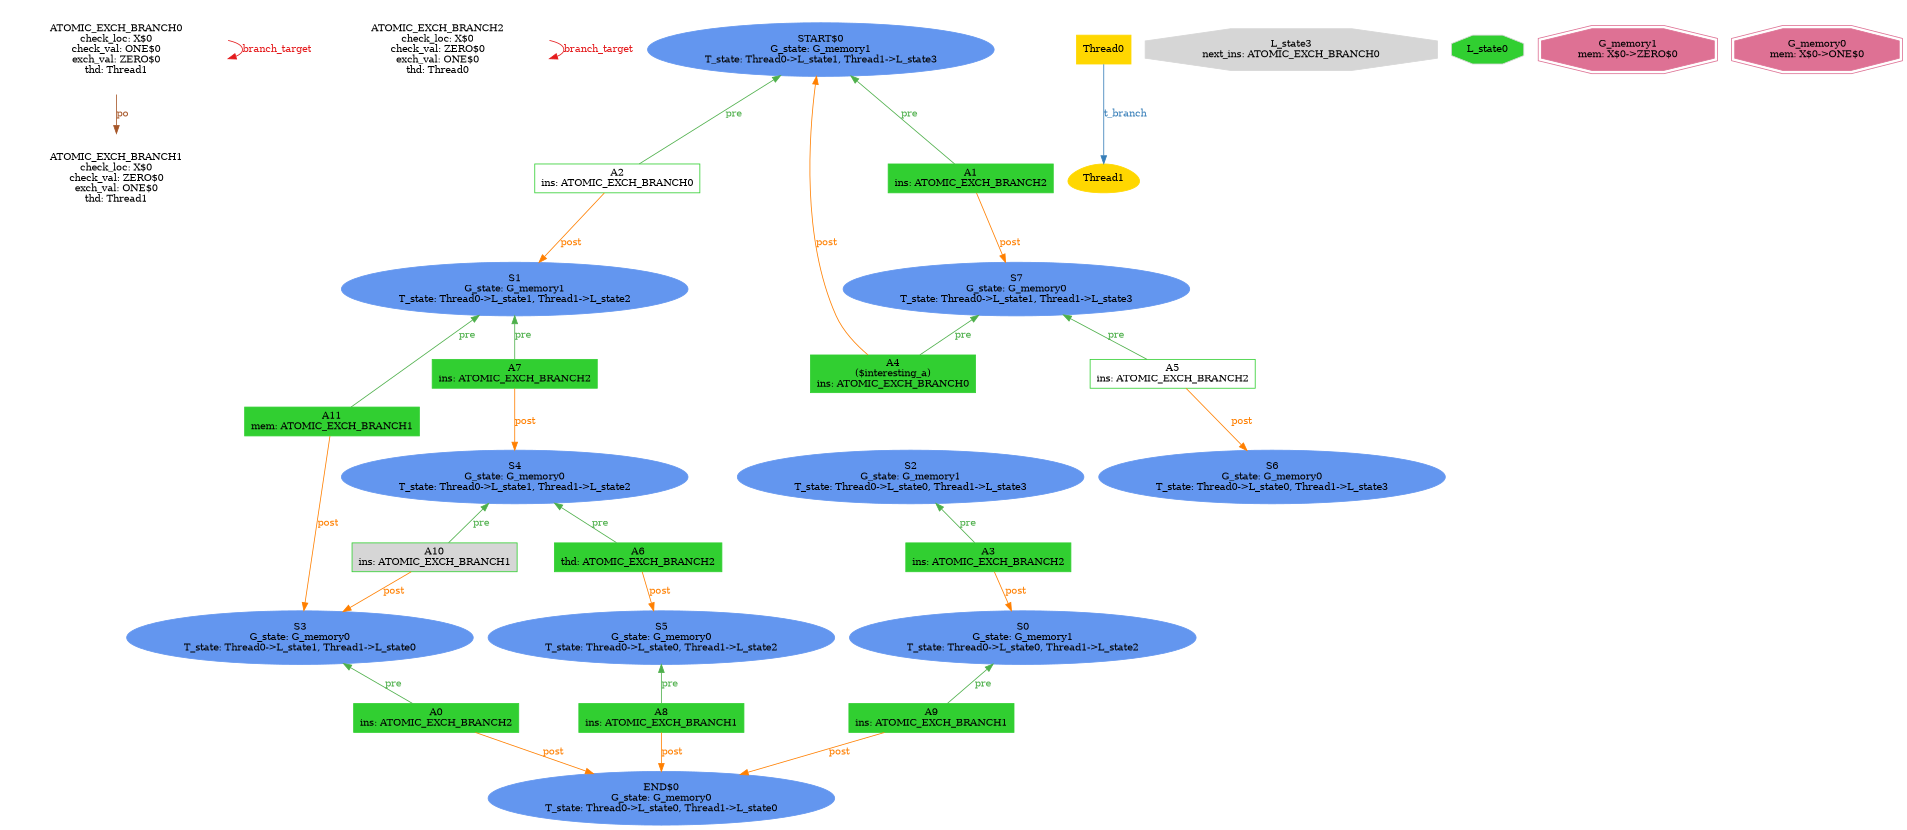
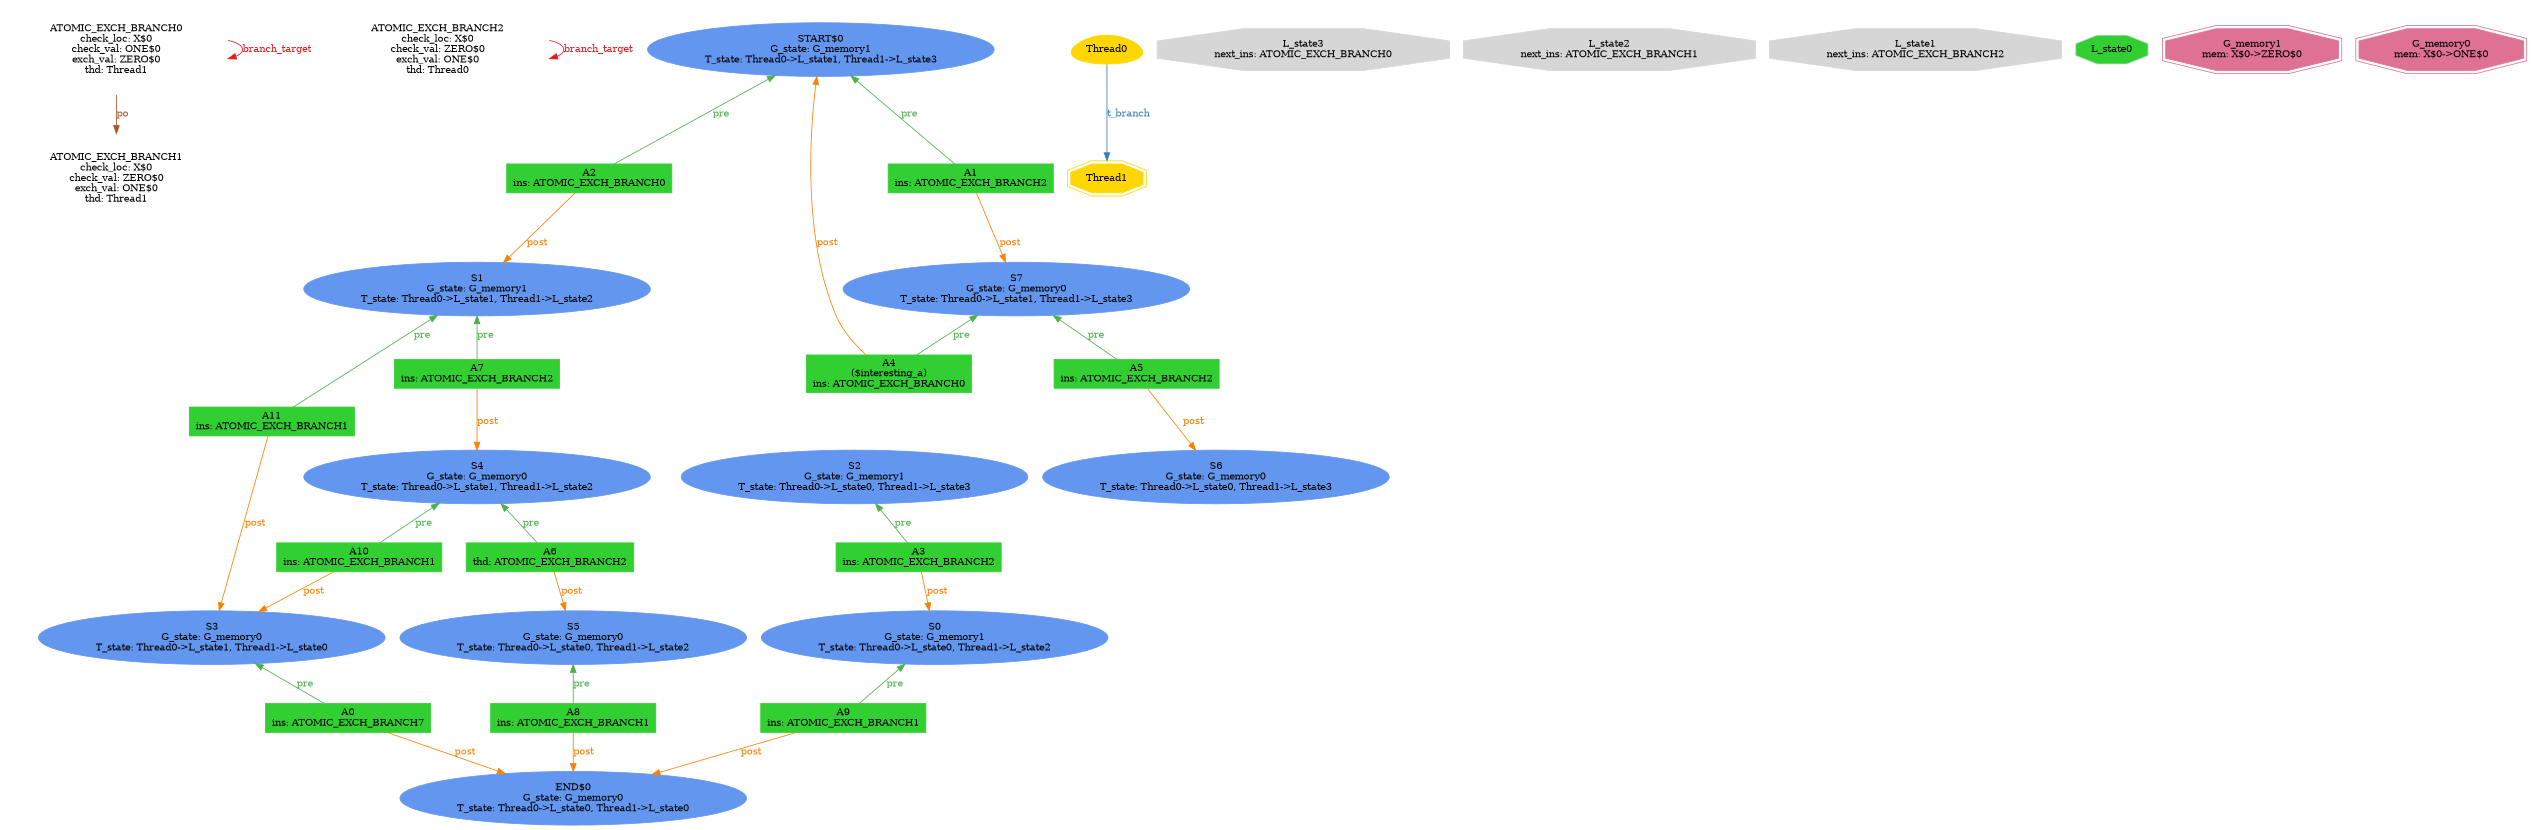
(1104, 50) -> (1107, 50)
none -> (1609, 50)
none -> (1916, 50)
(617, 178) -> (589, 178)
(1104, 178) -> (1107, 178)
(1173, 374) -> (1137, 374)
(332, 422) -> (272, 422)
(435, 557) -> (359, 557)
(436, 718) -> (348, 718)
